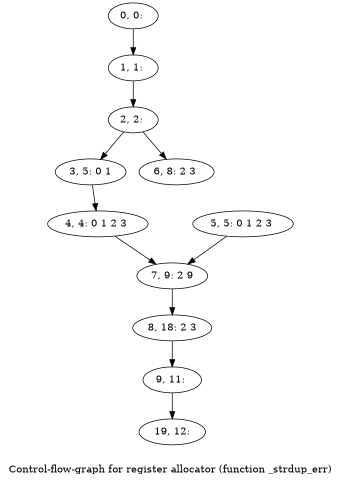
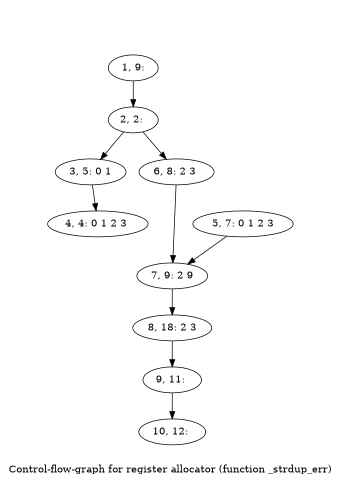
(133, 16) -> none
(133, 68) -> (133, 68)
(243, 224) -> (243, 224)
(132, 248) -> (175, 220)
(172, 432) -> (172, 432)
